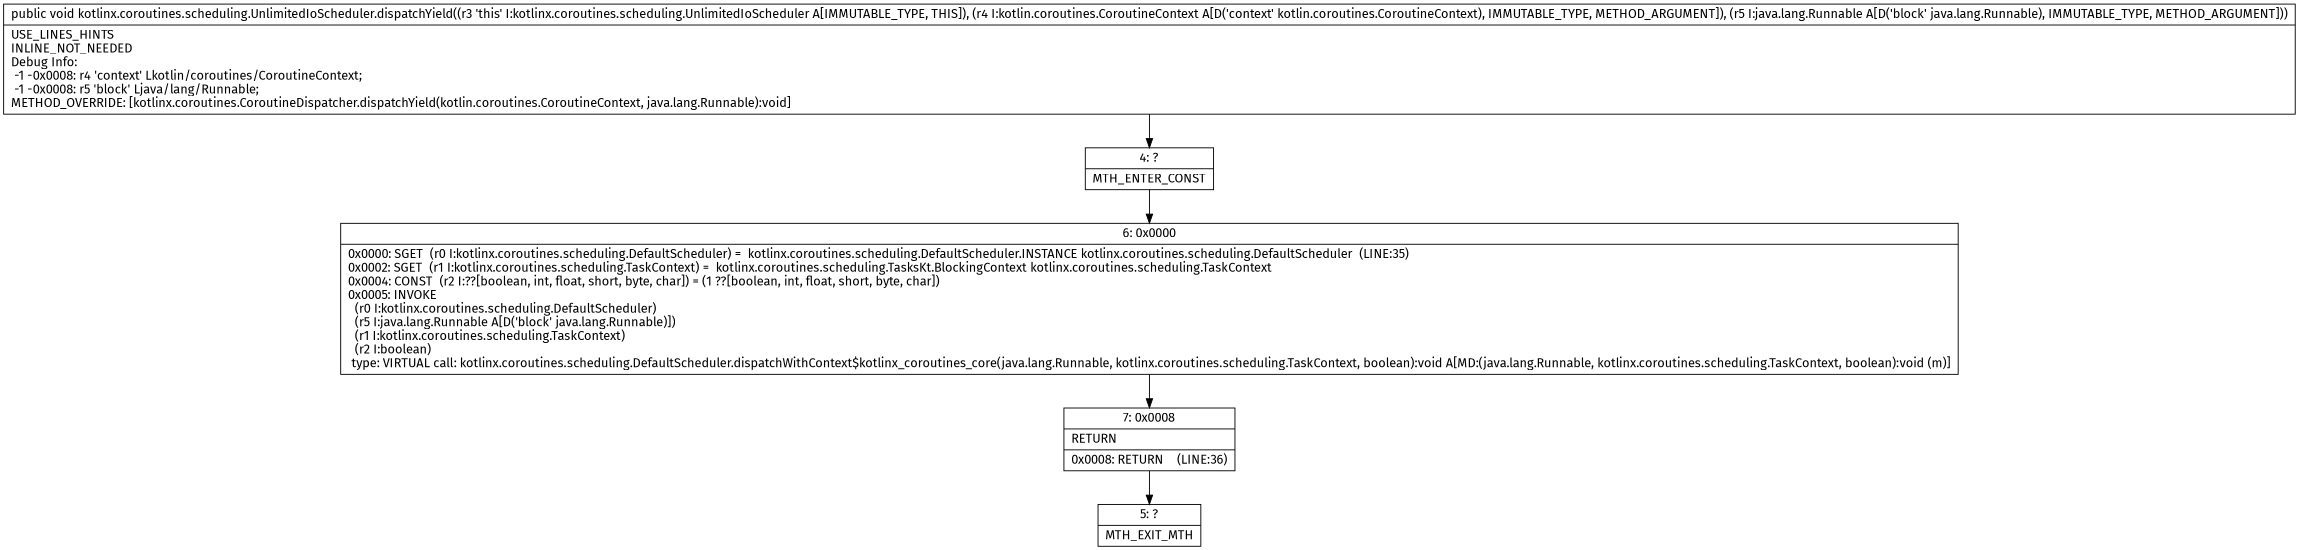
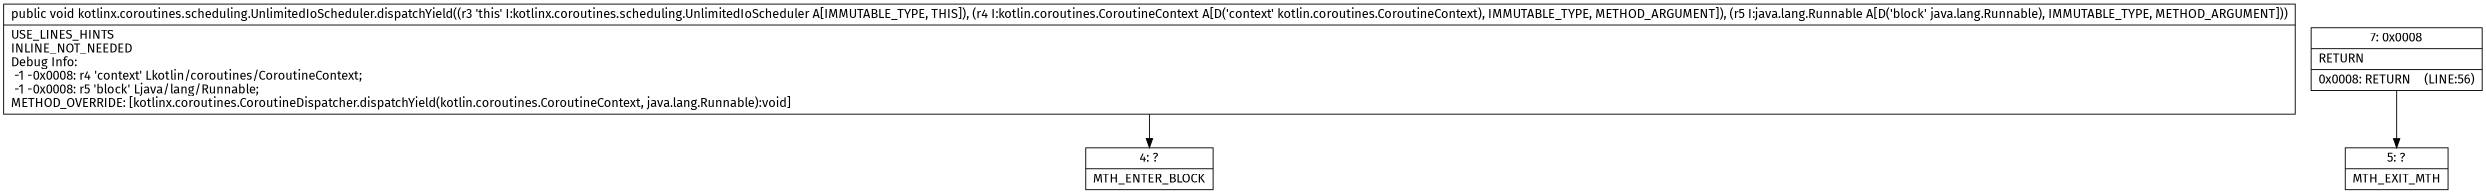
(1149, 179) -> (1149, 179)
(1149, 299) -> none
(1149, 460) -> (2397, 80)
